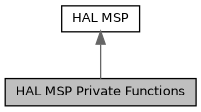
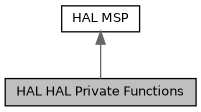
(101, 92) -> (101, 92)
